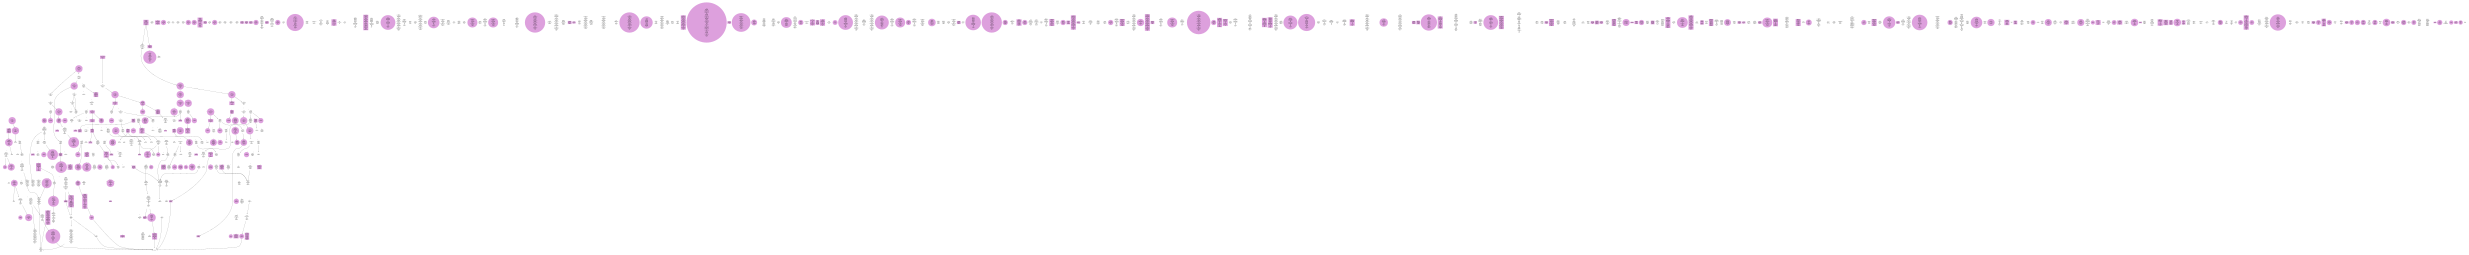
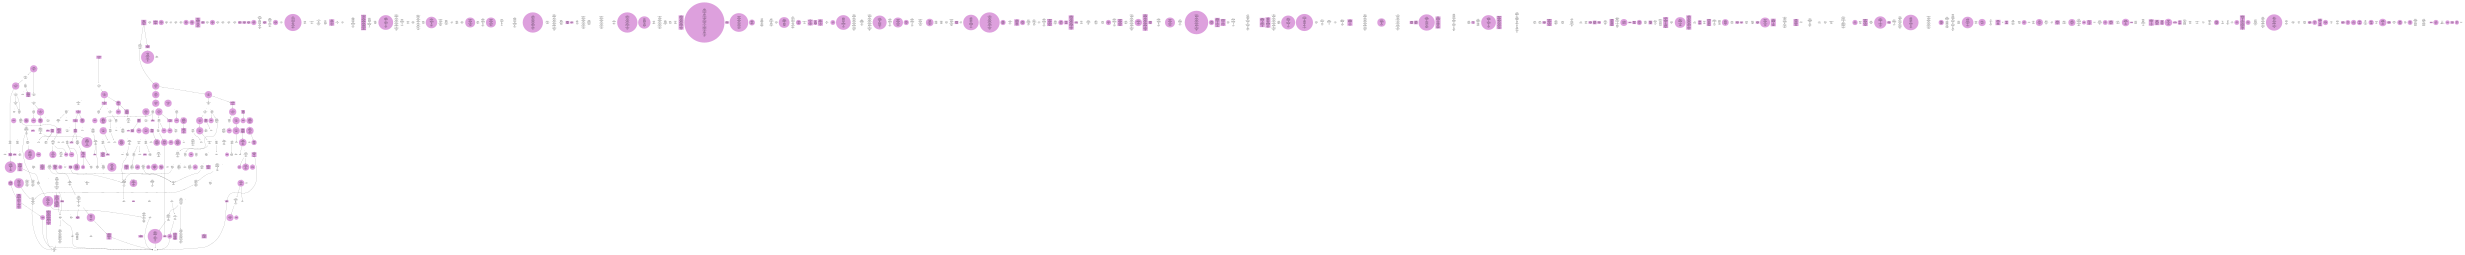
(1809, 23) -> none
none -> (2175, 23)
none -> (233, 112)
